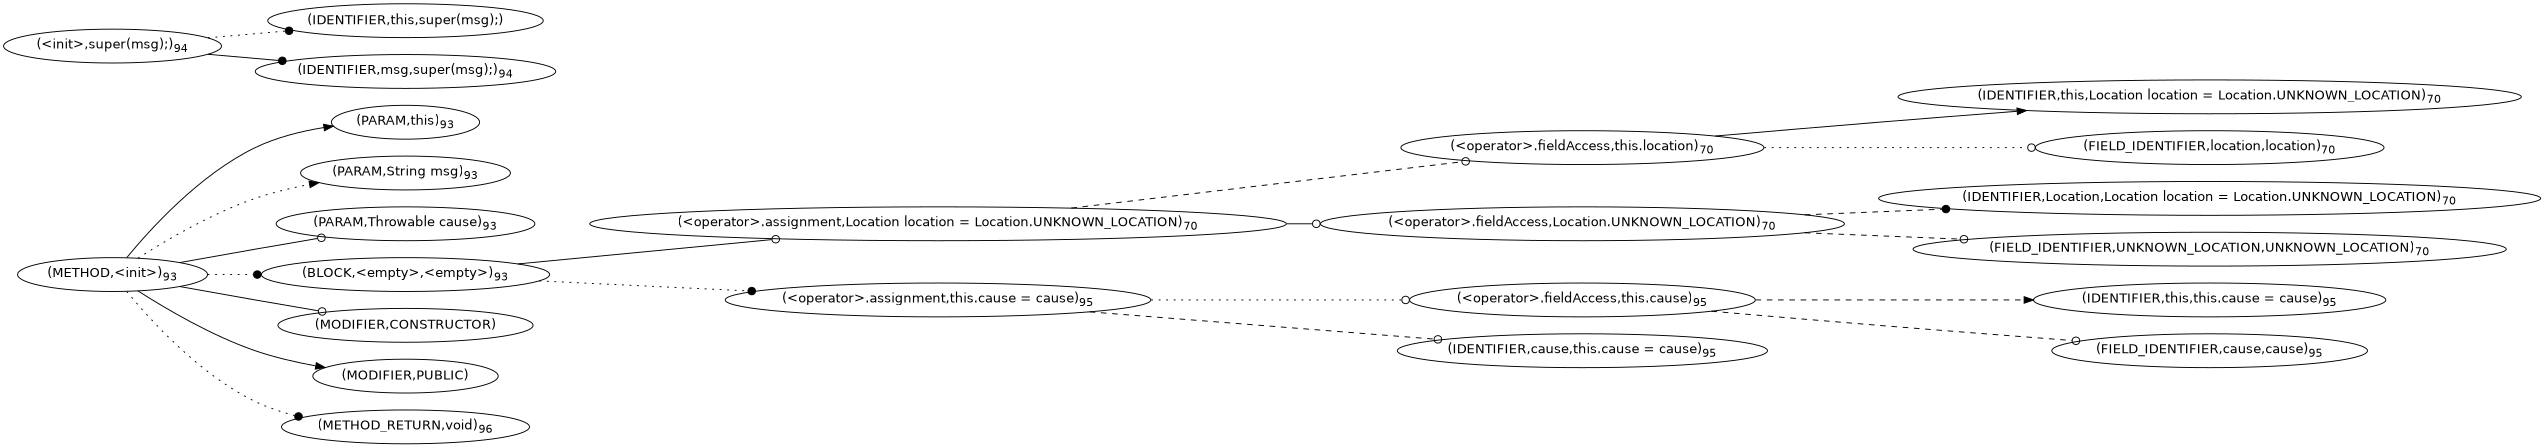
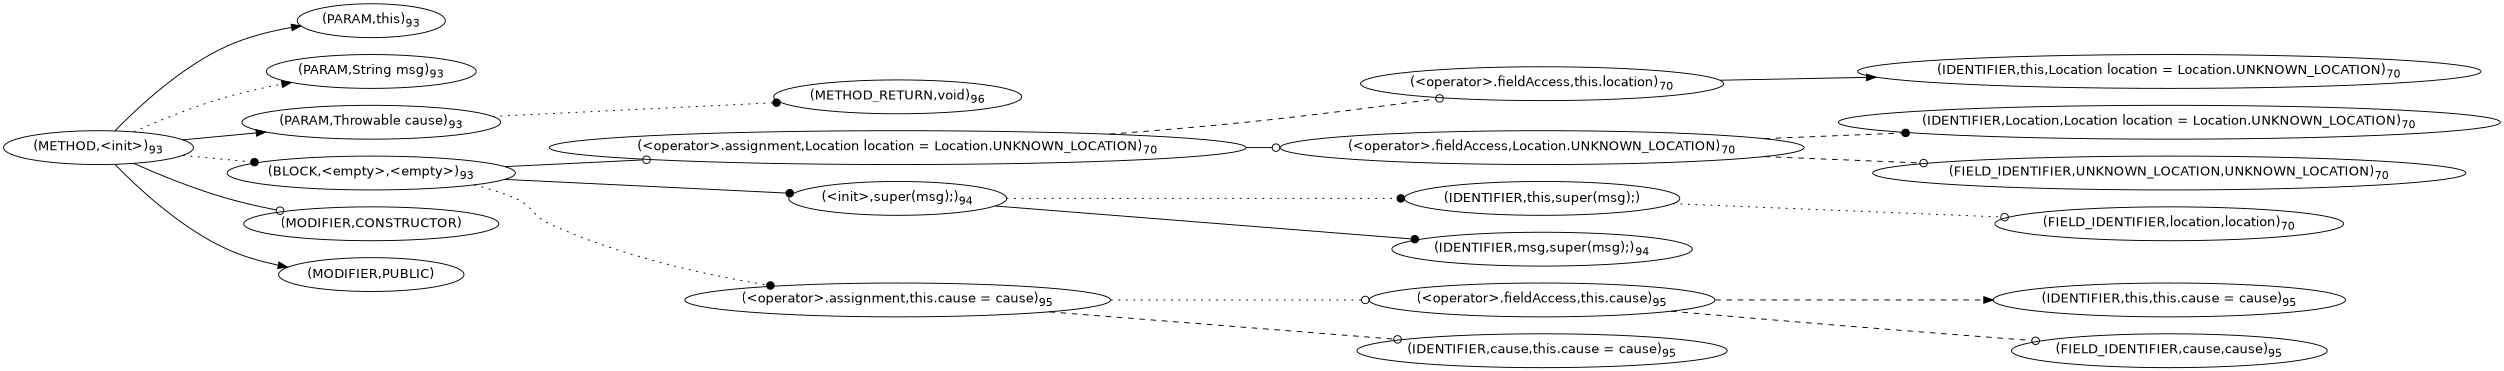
(1896, 148) -> (1837, 210)
none -> (645, 186)
(249, 250) -> (220, 136)
(201, 366) -> (633, 110)
